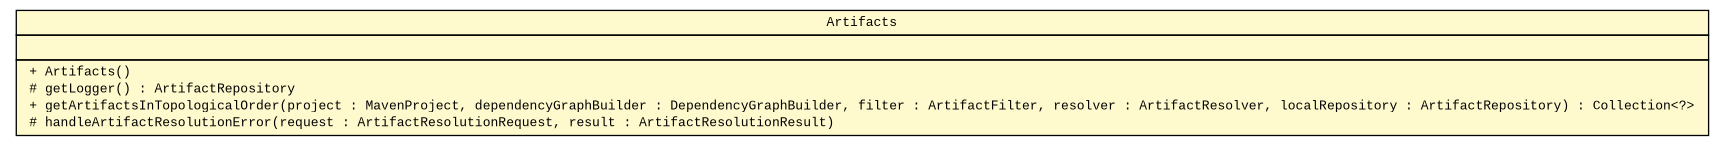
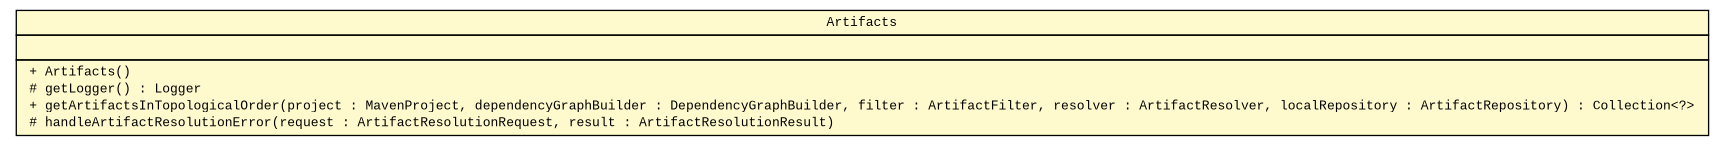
(163, 89) -> (116, 89)
